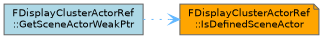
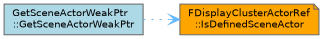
(74, 19) -> (74, 19)
